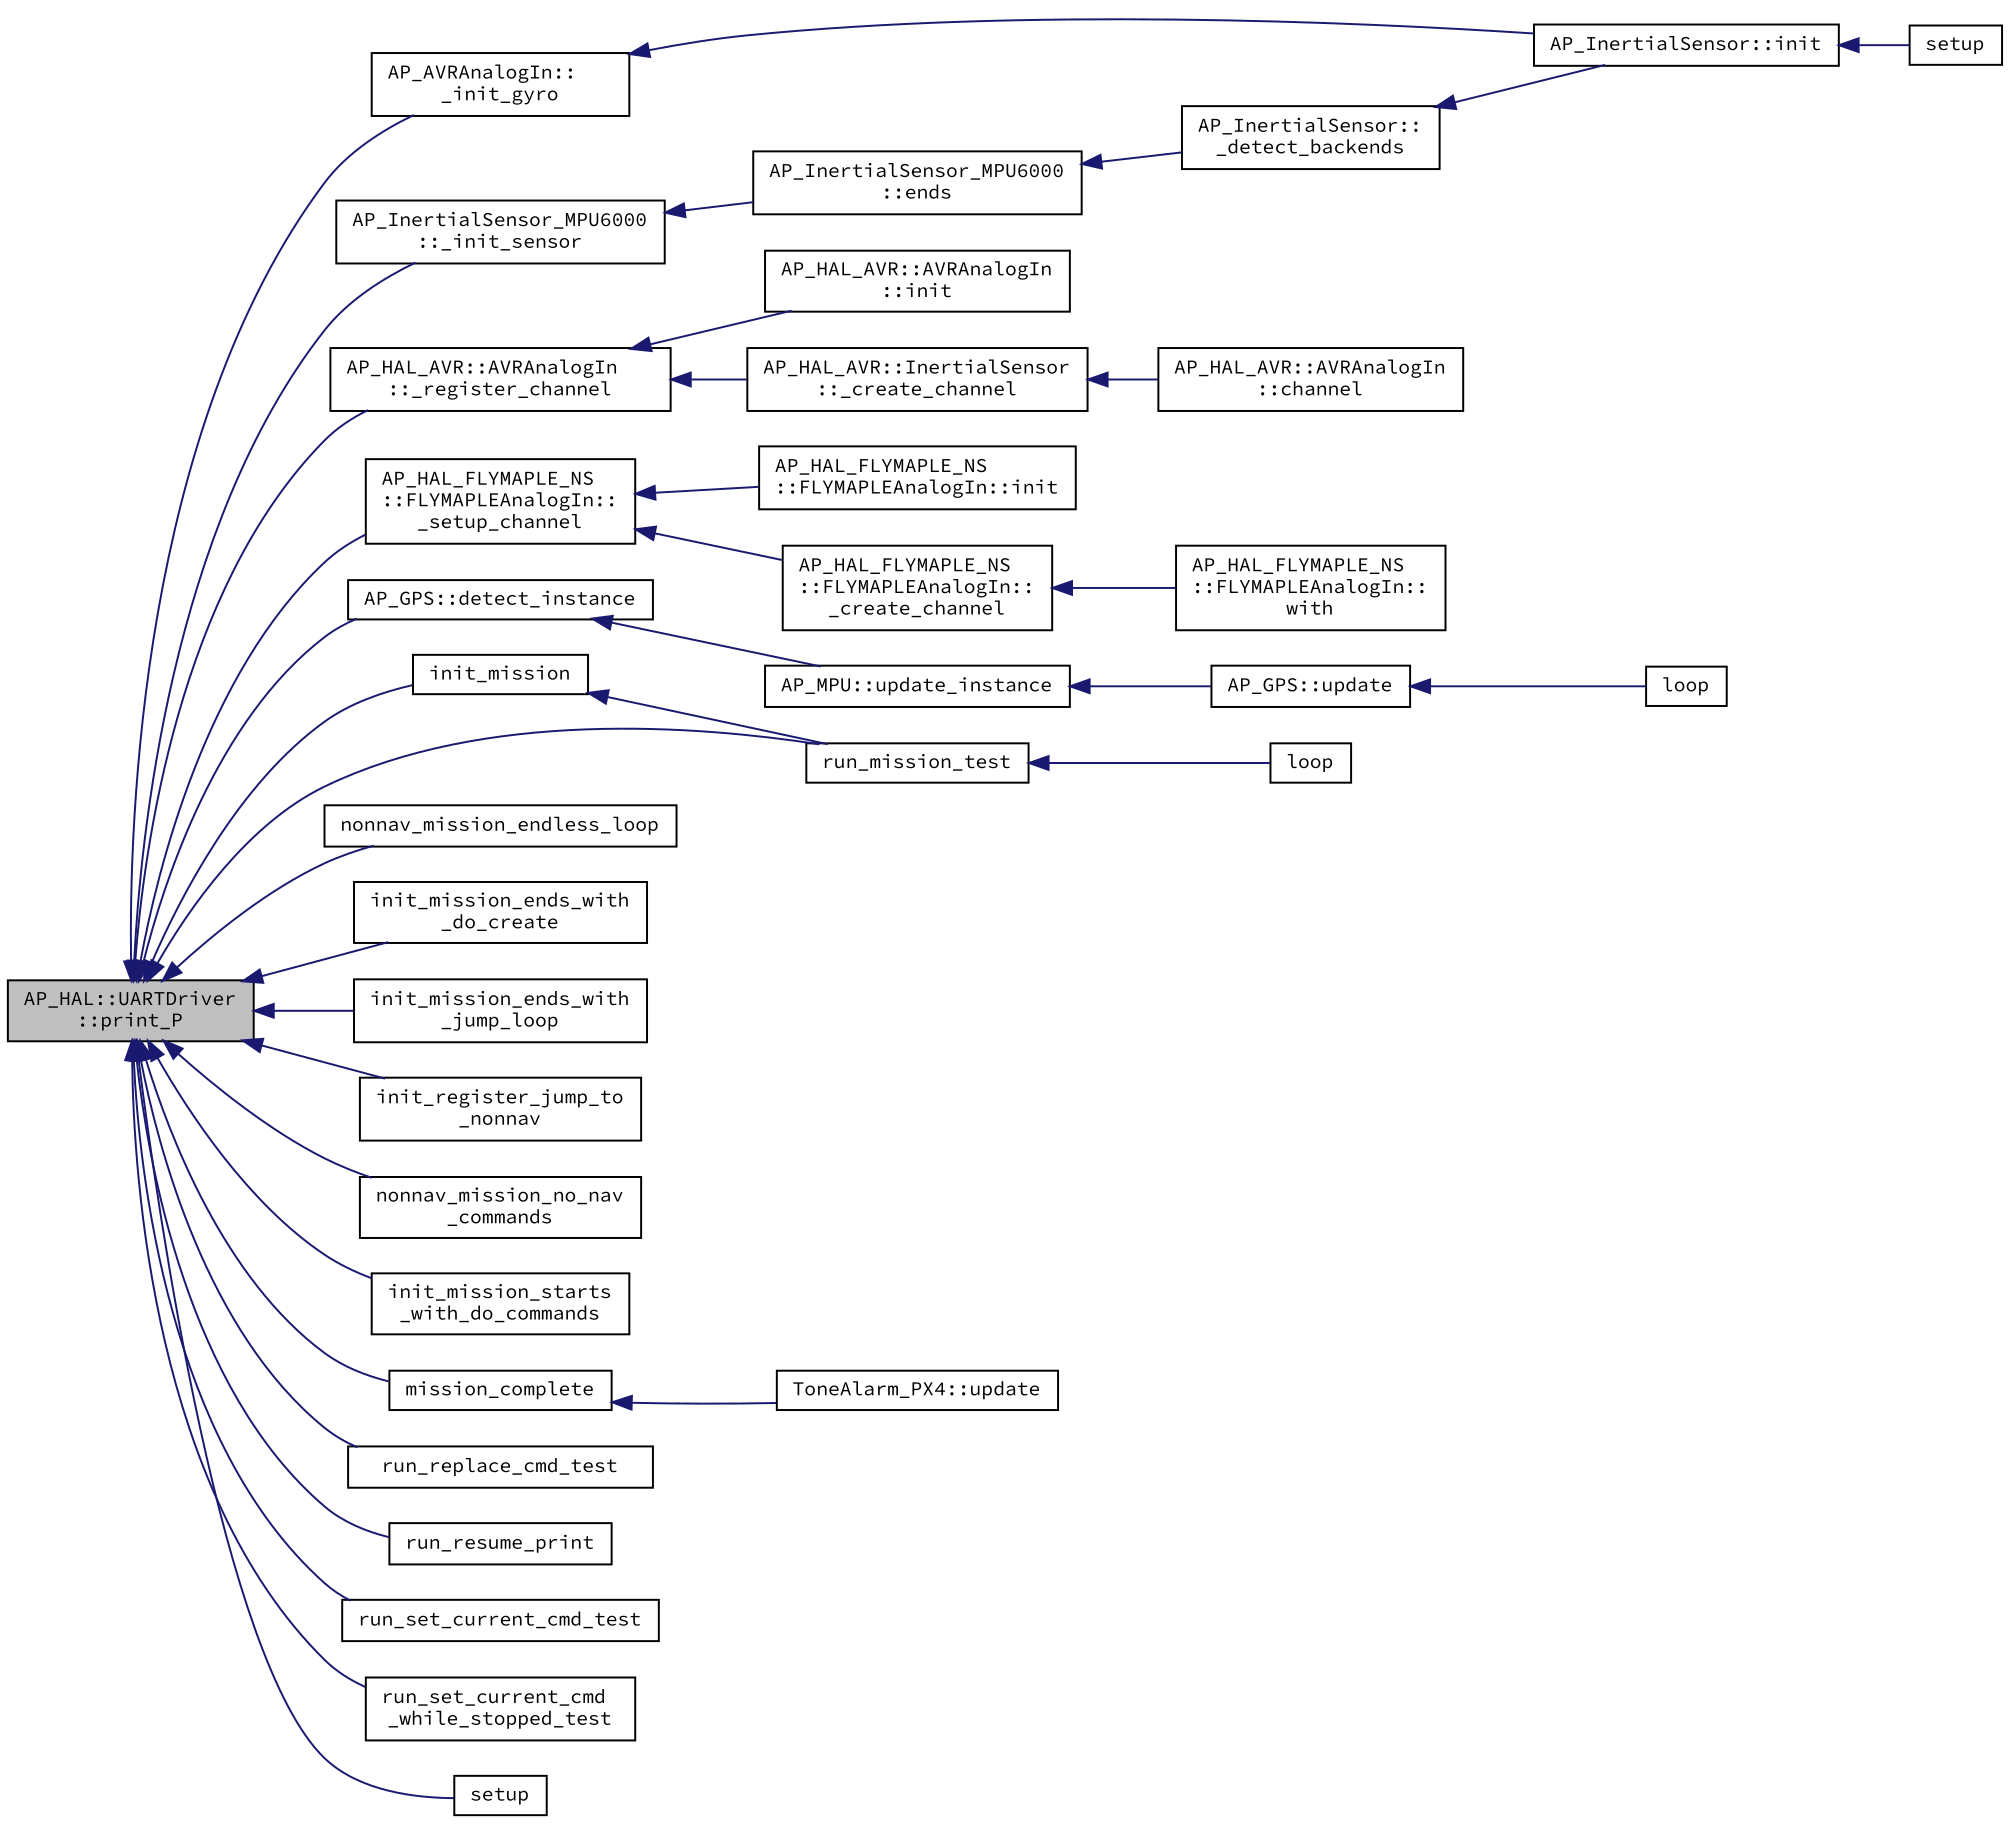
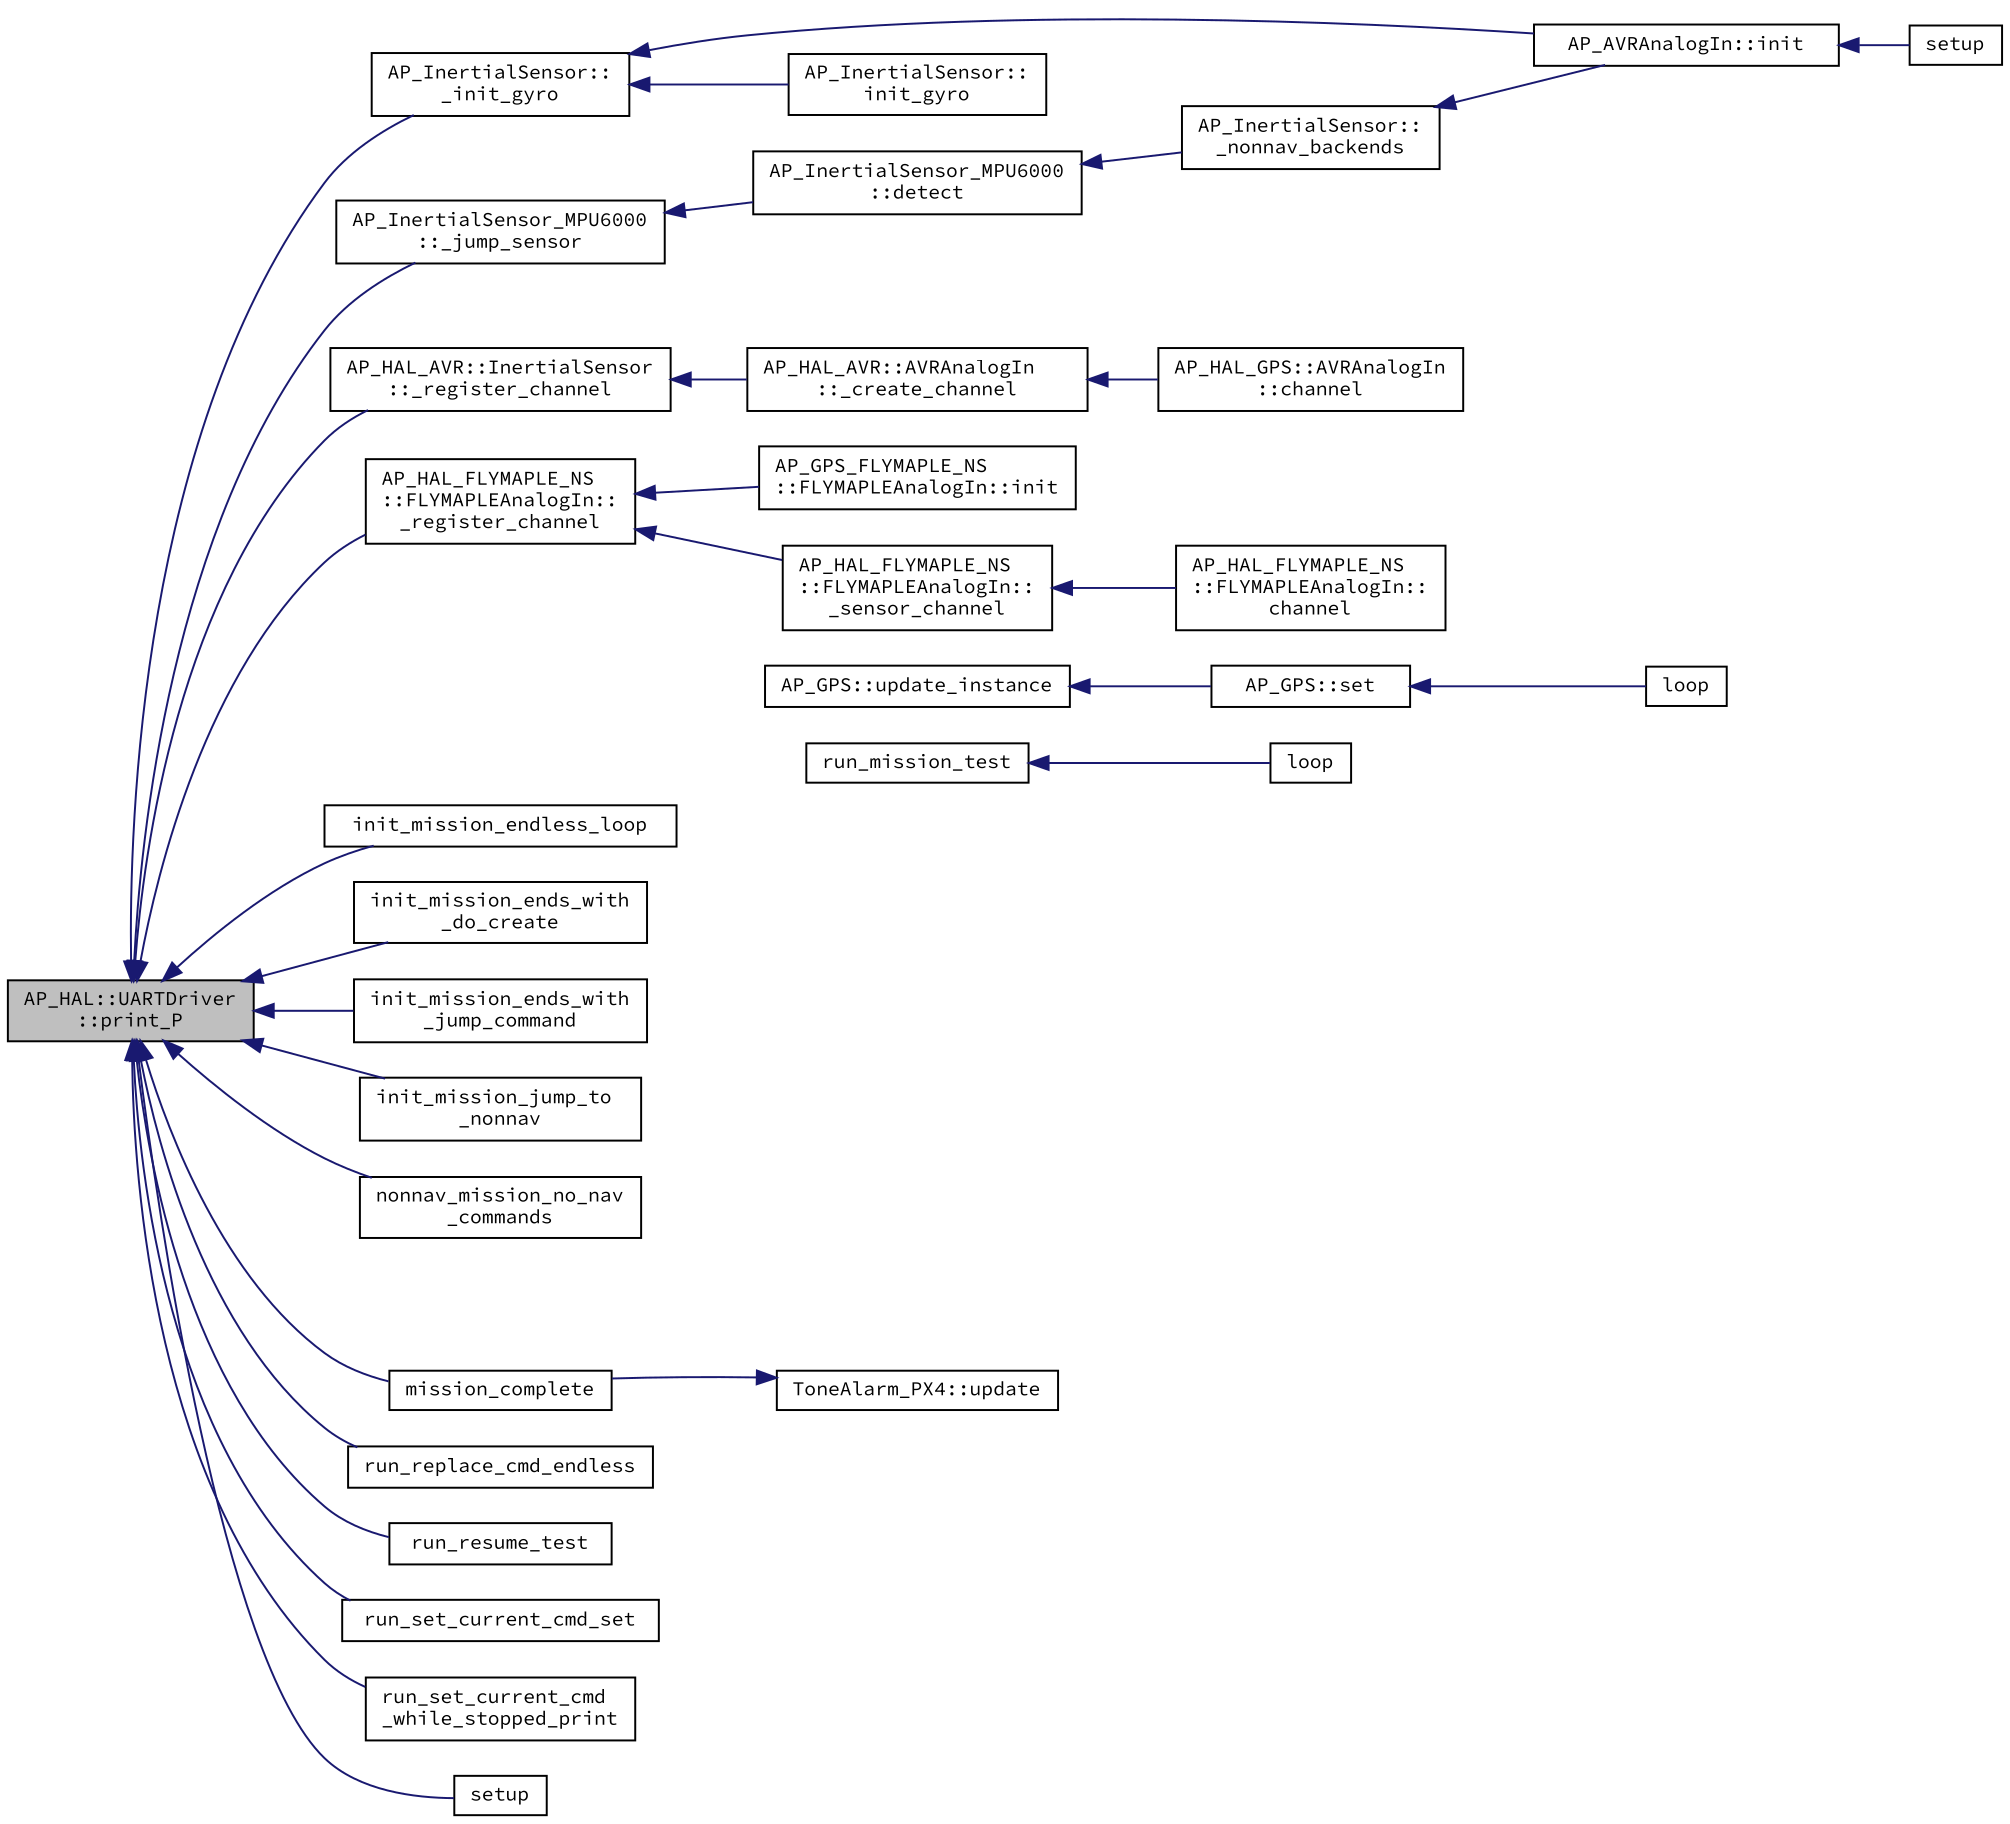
(1686, 45) -> (1686, 45)
(501, 85) -> (501, 85)
none -> (917, 85)
(1311, 138) -> (1311, 138)
(917, 183) -> (917, 183)
(501, 232) -> (501, 232)
(917, 281) -> none
(501, 380) -> (501, 380)
(917, 380) -> (917, 380)
(1311, 380) -> (1311, 380)
(917, 478) -> (917, 478)
(501, 501) -> (501, 501)
(917, 588) -> (917, 588)
(1311, 588) -> (1311, 588)
(501, 600) -> none
(501, 675) -> none
(917, 686) -> (917, 686)
(1311, 686) -> (1311, 686)
(446, 746) -> none
(501, 826) -> (501, 826)
(501, 1011) -> (501, 1011)
(501, 1109) -> (501, 1109)
(501, 1304) -> none
(704, 1404) -> (684, 1377)
(501, 1467) -> (501, 1467)
(501, 1544) -> (501, 1544)
(501, 1620) -> (501, 1620)
(501, 1709) -> (501, 1709)
